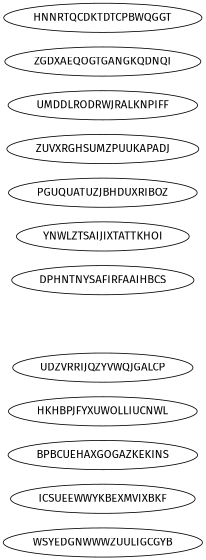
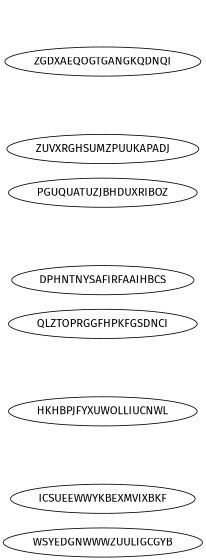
(103, 18) -> none
(103, 105) -> none
(103, 236) -> none
none -> (103, 324)
(103, 368) -> none
(103, 455) -> none
